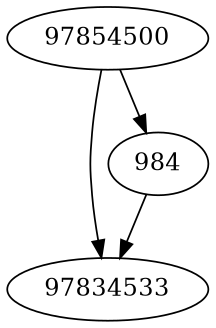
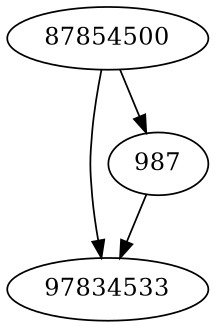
(108, 38) -> (108, 38)
(158, 164) -> (158, 164)
